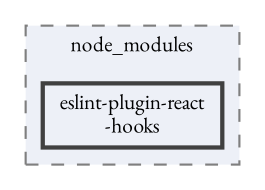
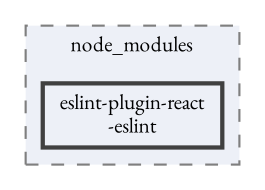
(133, 115) -> (133, 115)
